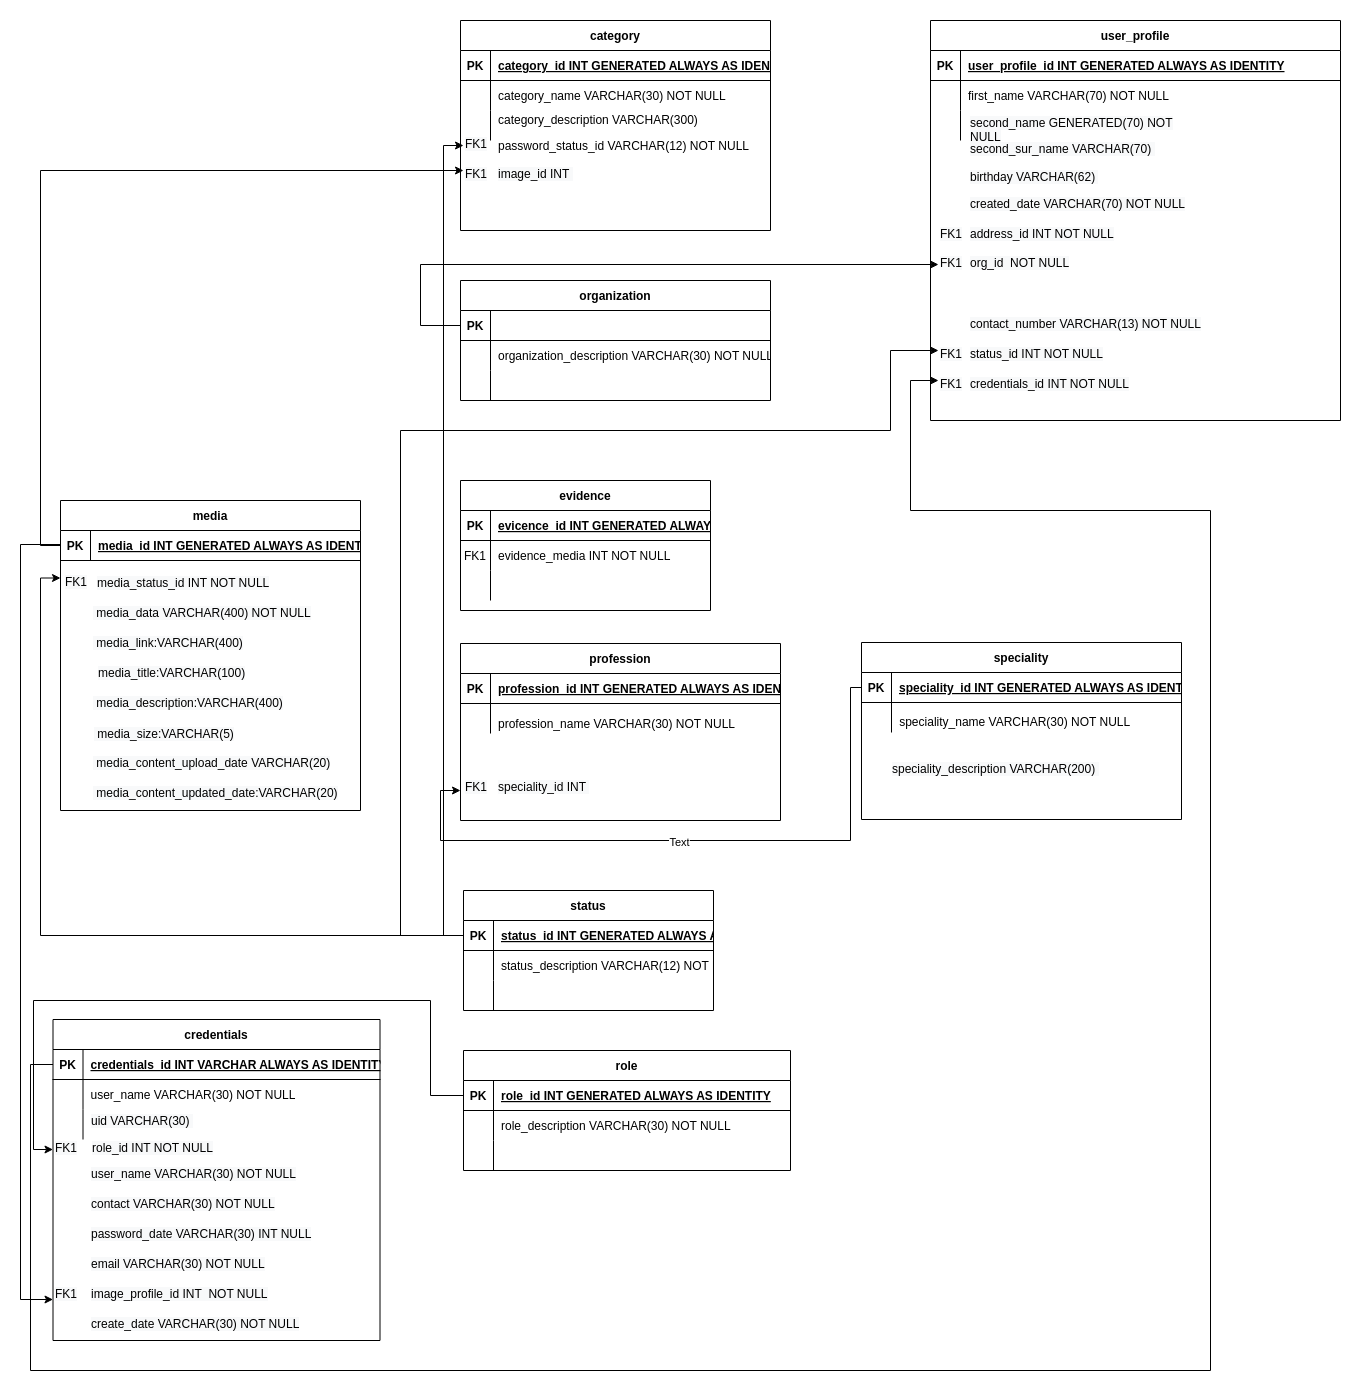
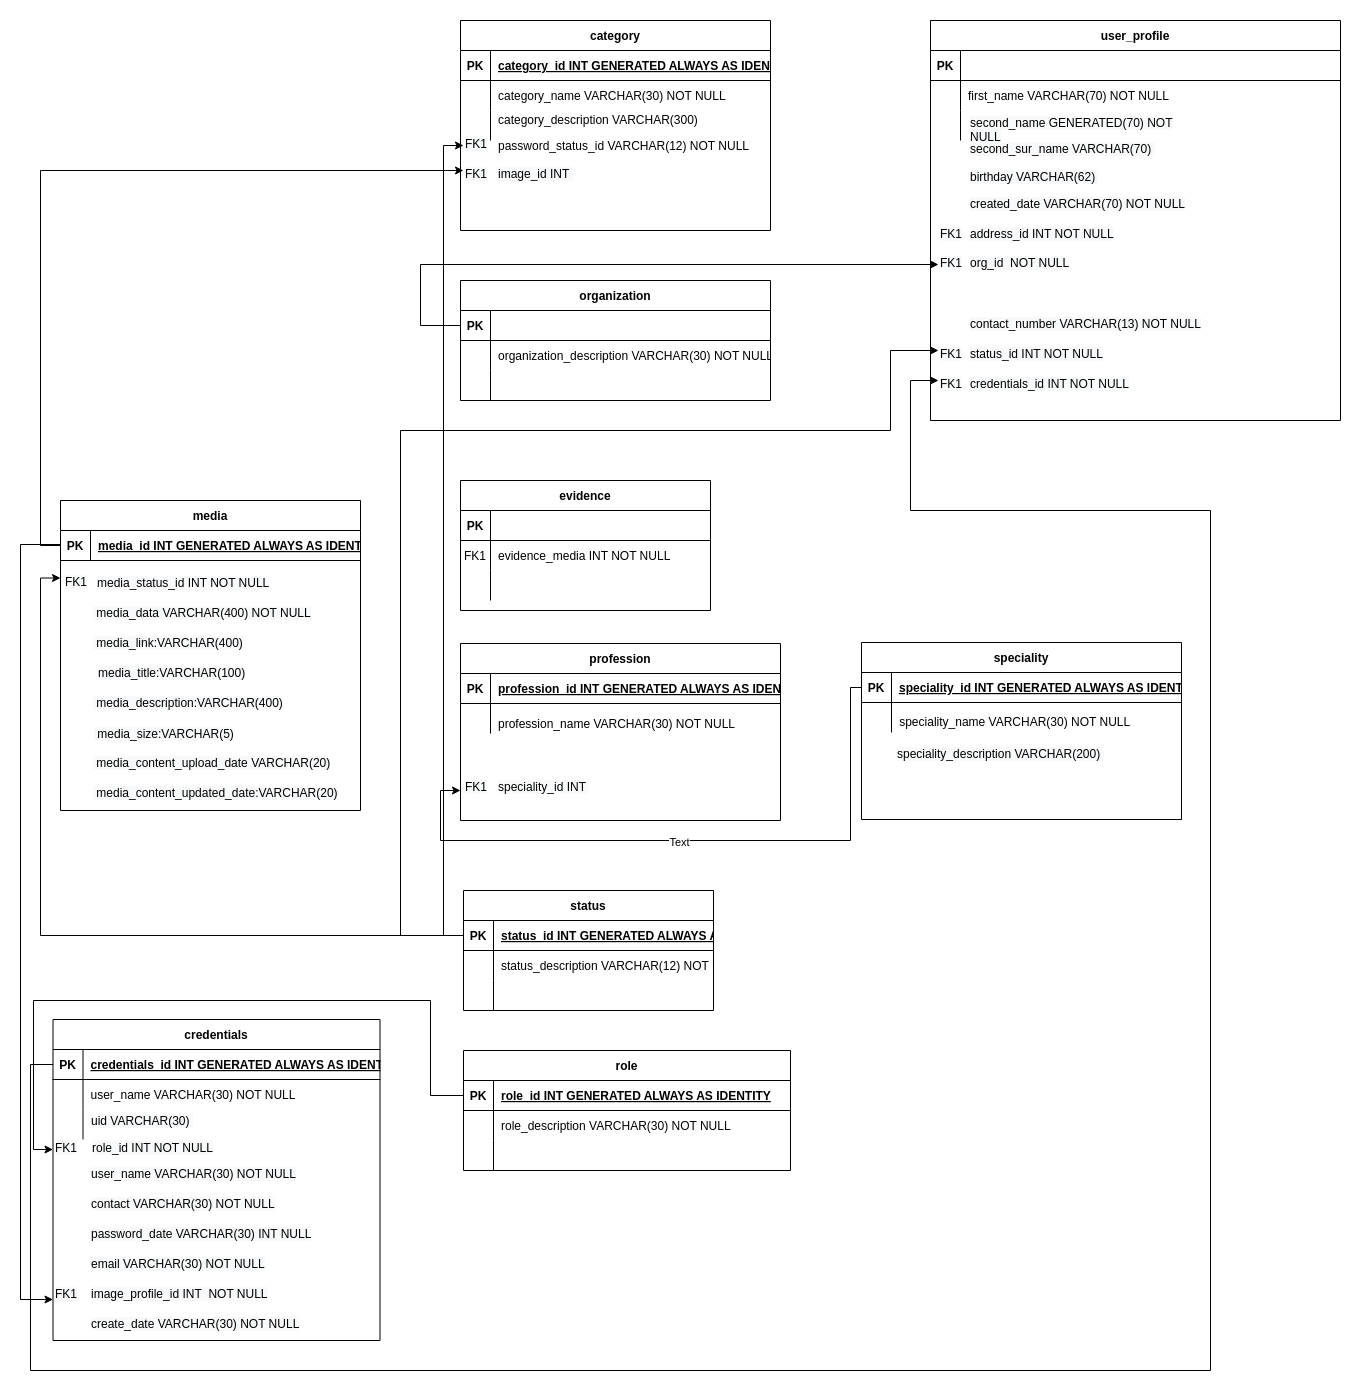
(1151, 66) -> none
(601, 526) -> none
(1011, 771) -> (1016, 756)
(229, 1065) -> (236, 1065)
